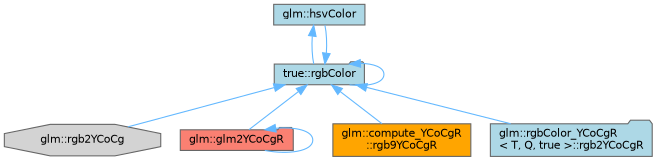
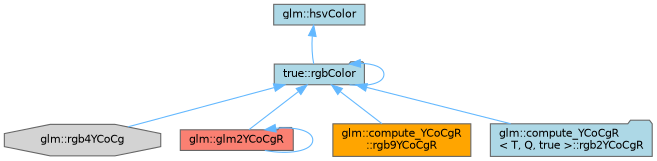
(327, 39) -> none
(83, 140) -> (83, 140)
(571, 140) -> (571, 140)
